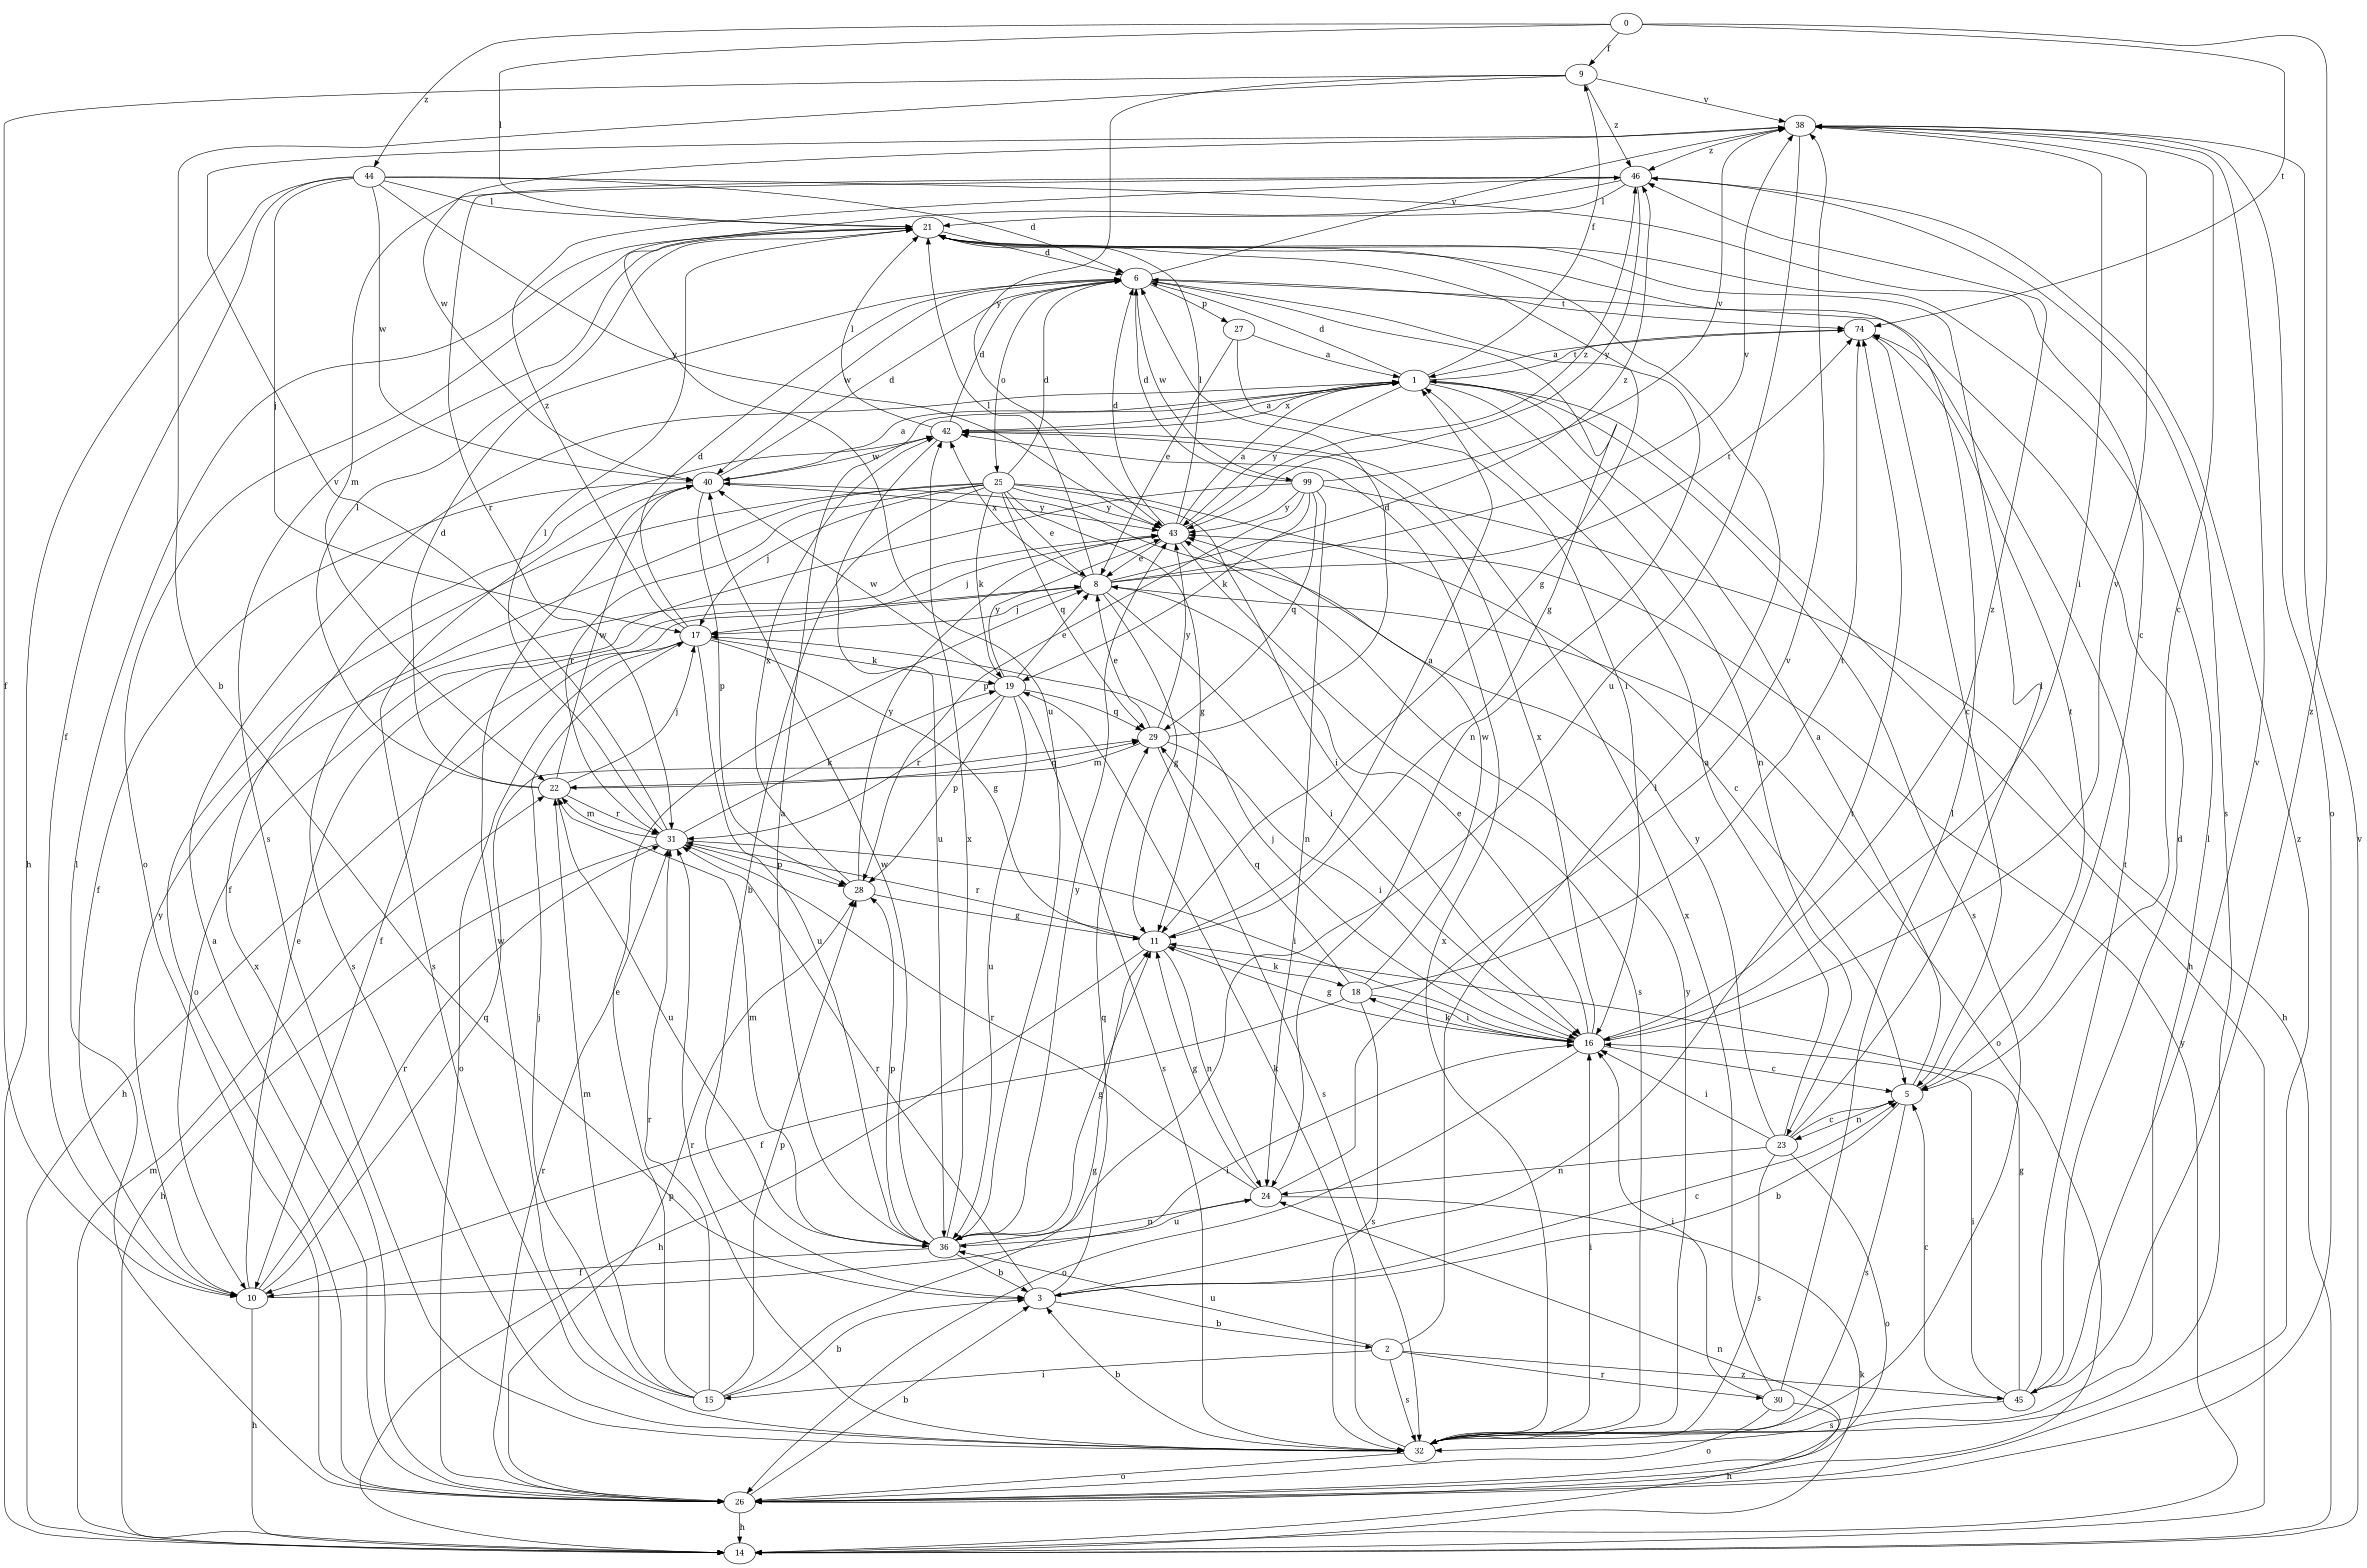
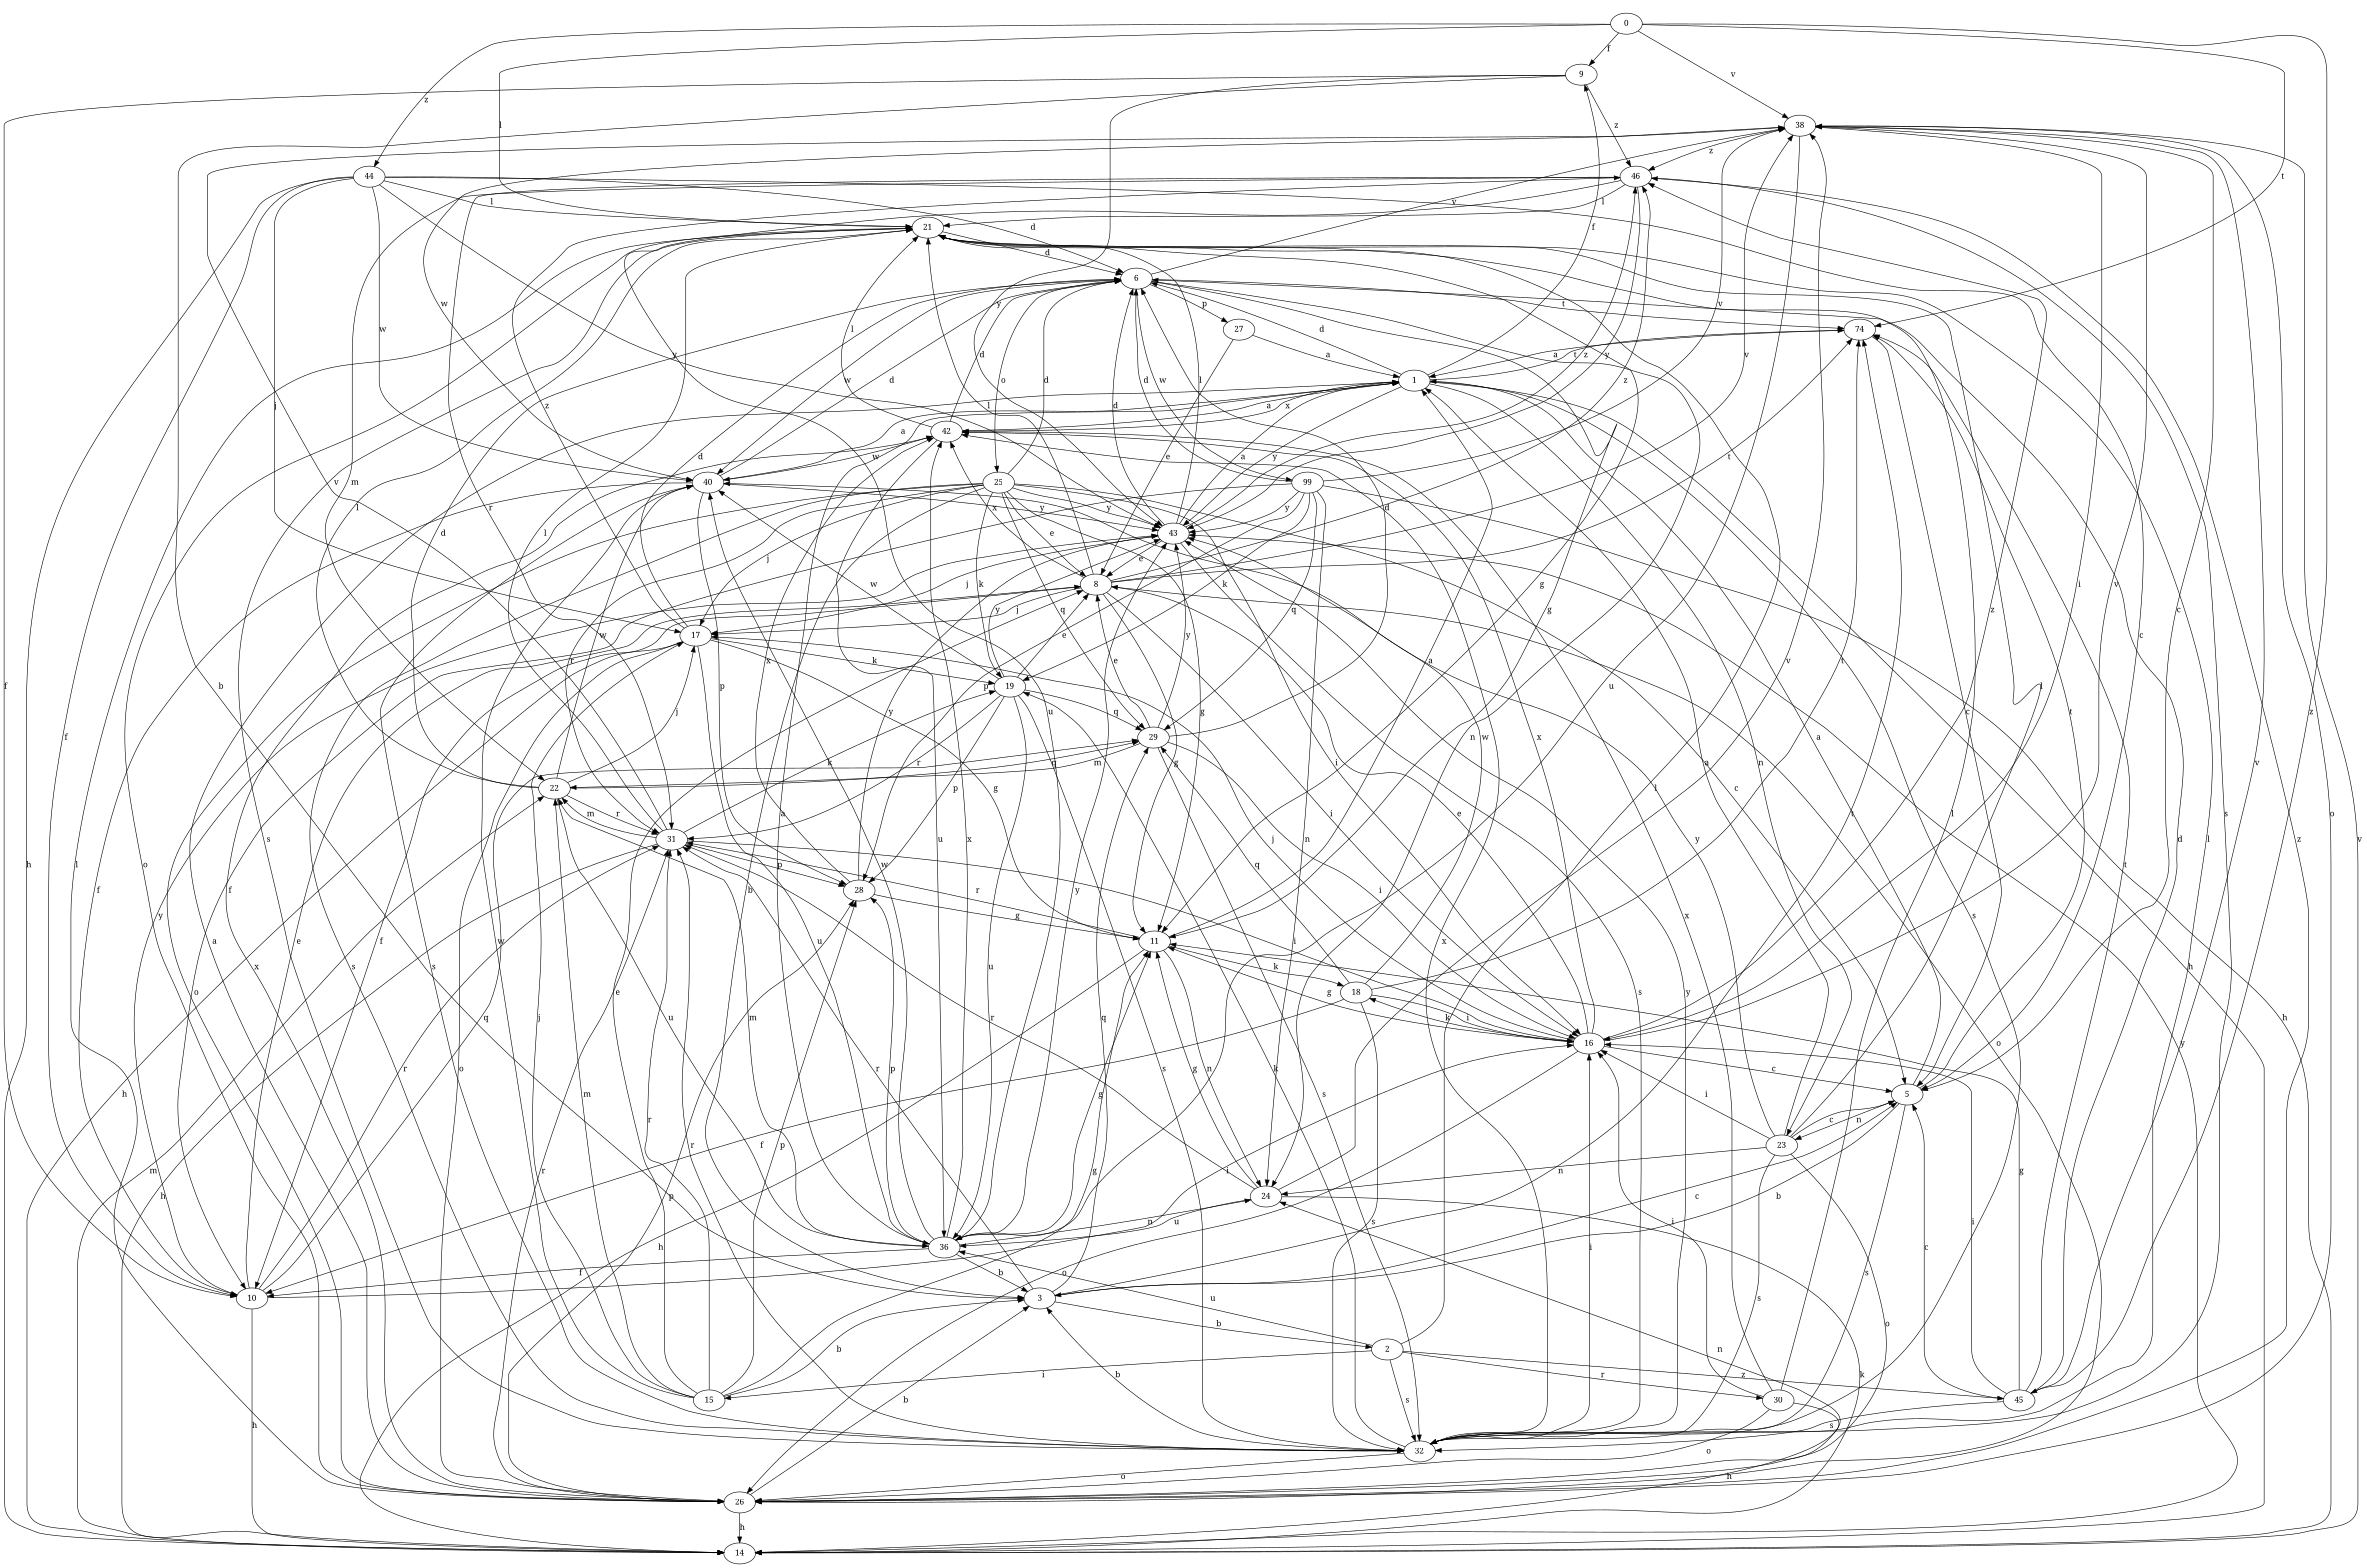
(1688, 100) -> (1711, 73)
(1588, 603) -> none
